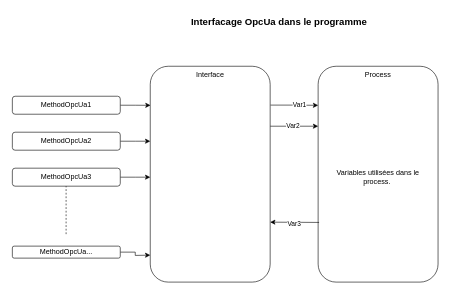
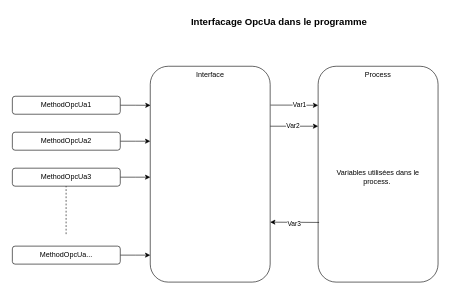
(66, 252) -> (66, 255)
